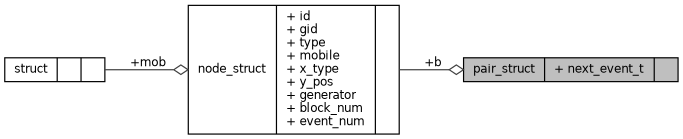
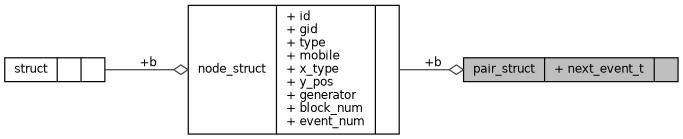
(147, 63) -> (147, 63)
